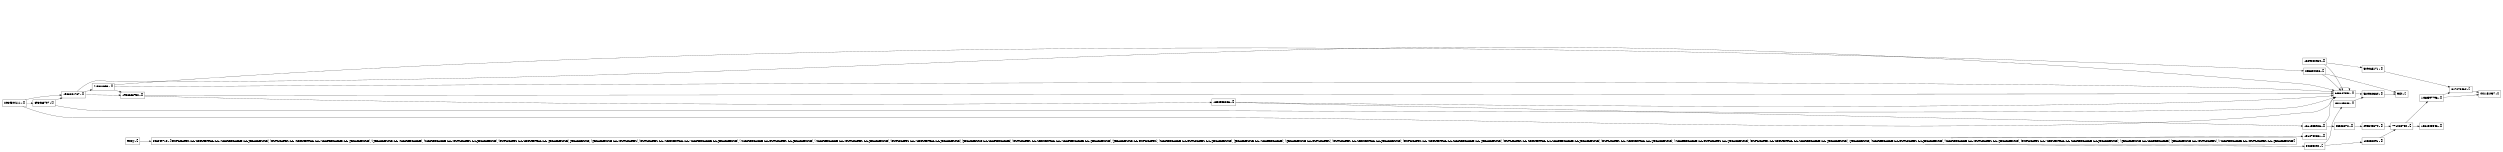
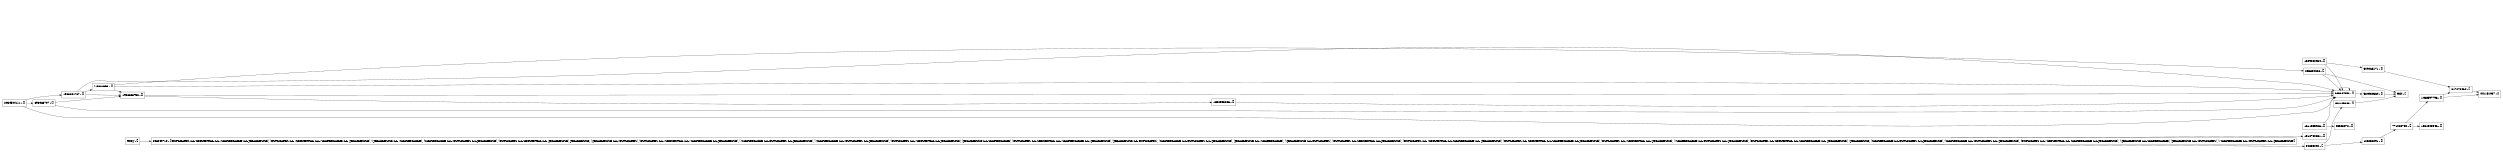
(58, 99) -> (87, 99)
(2358, 99) -> (2375, 101)
(1768, 114) -> none
(2373, 126) -> none
